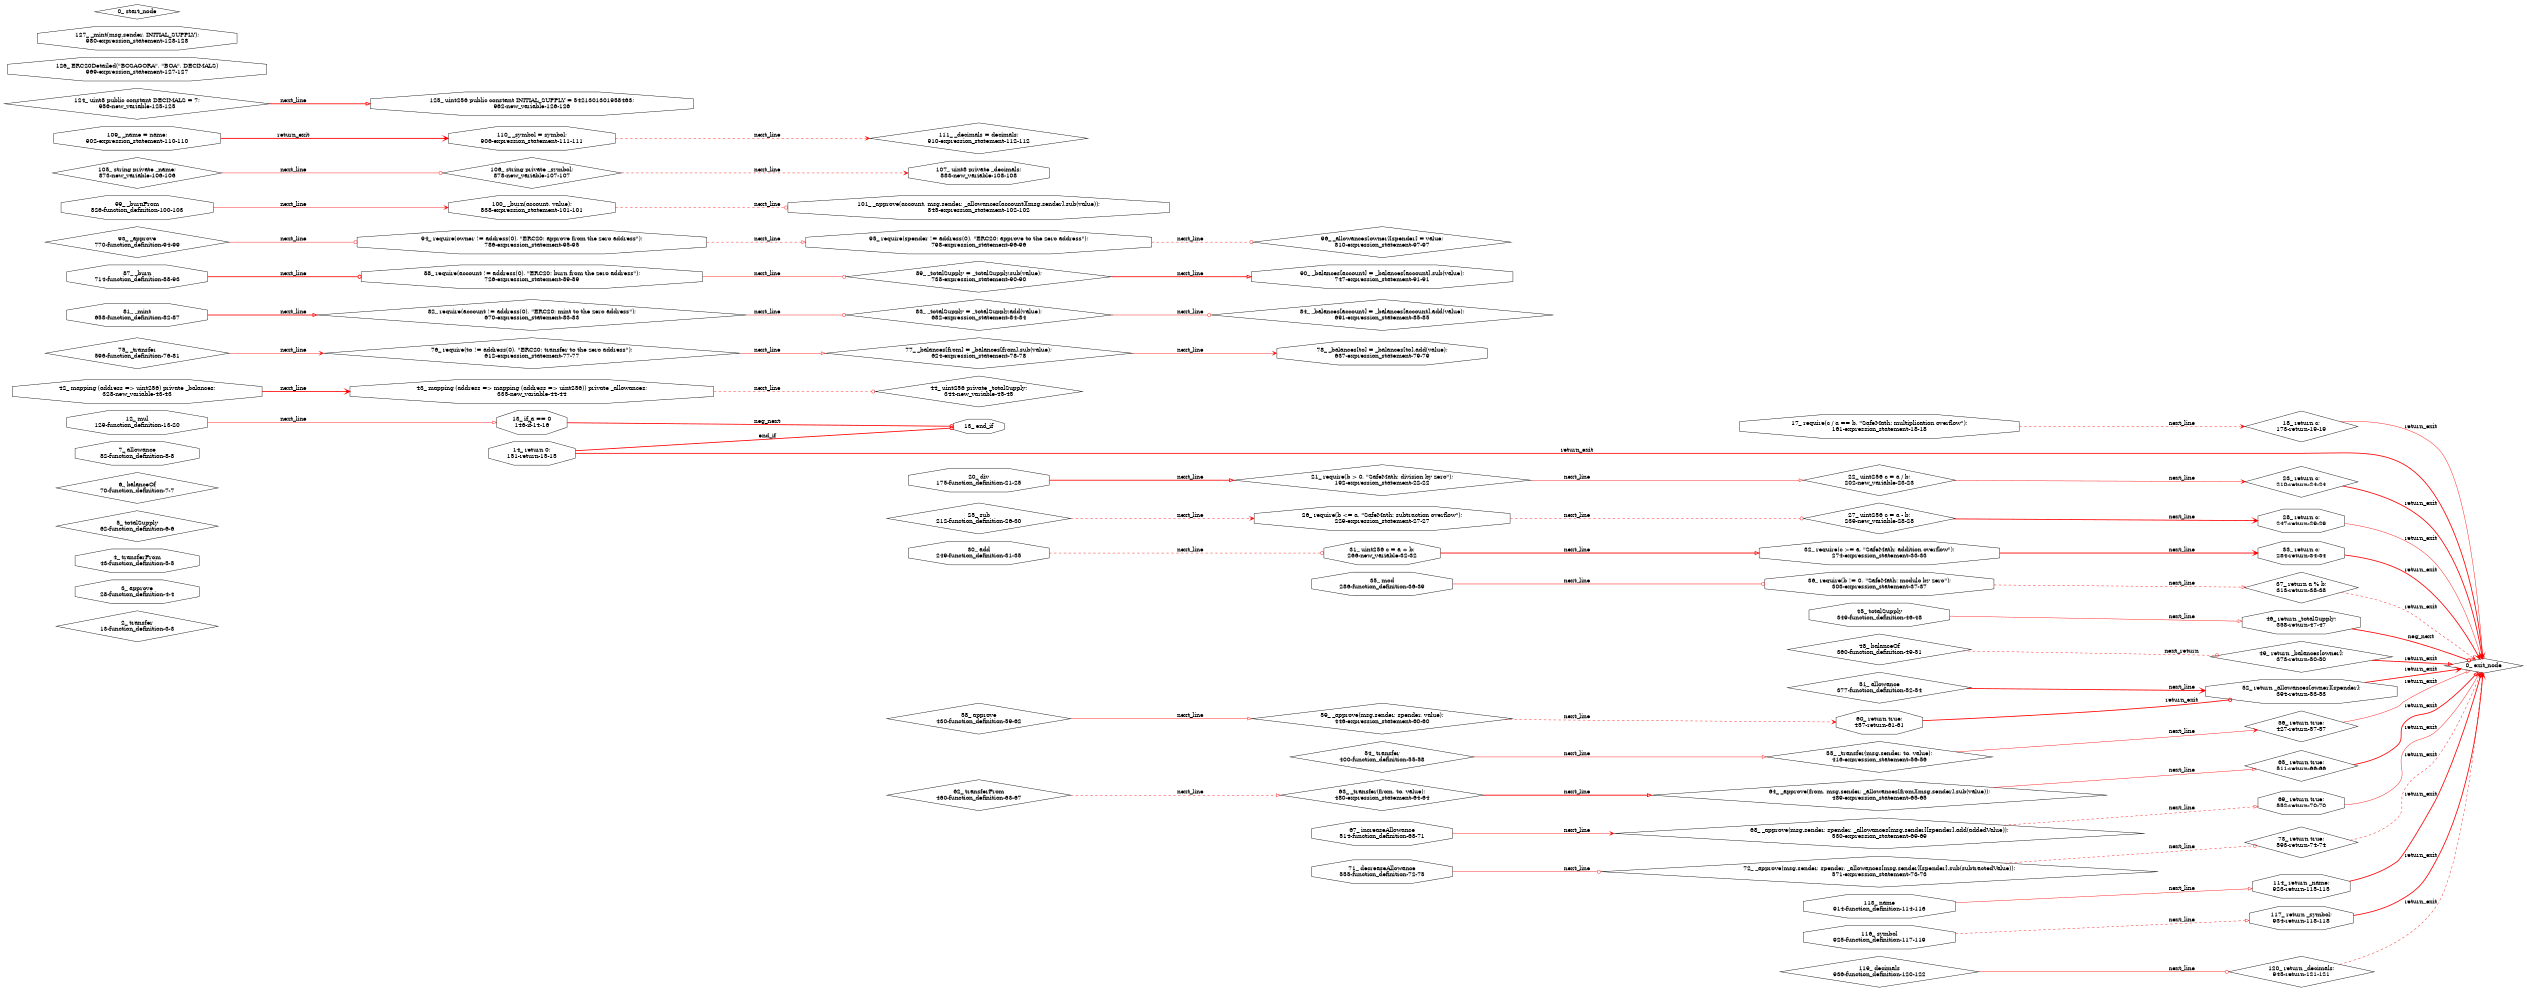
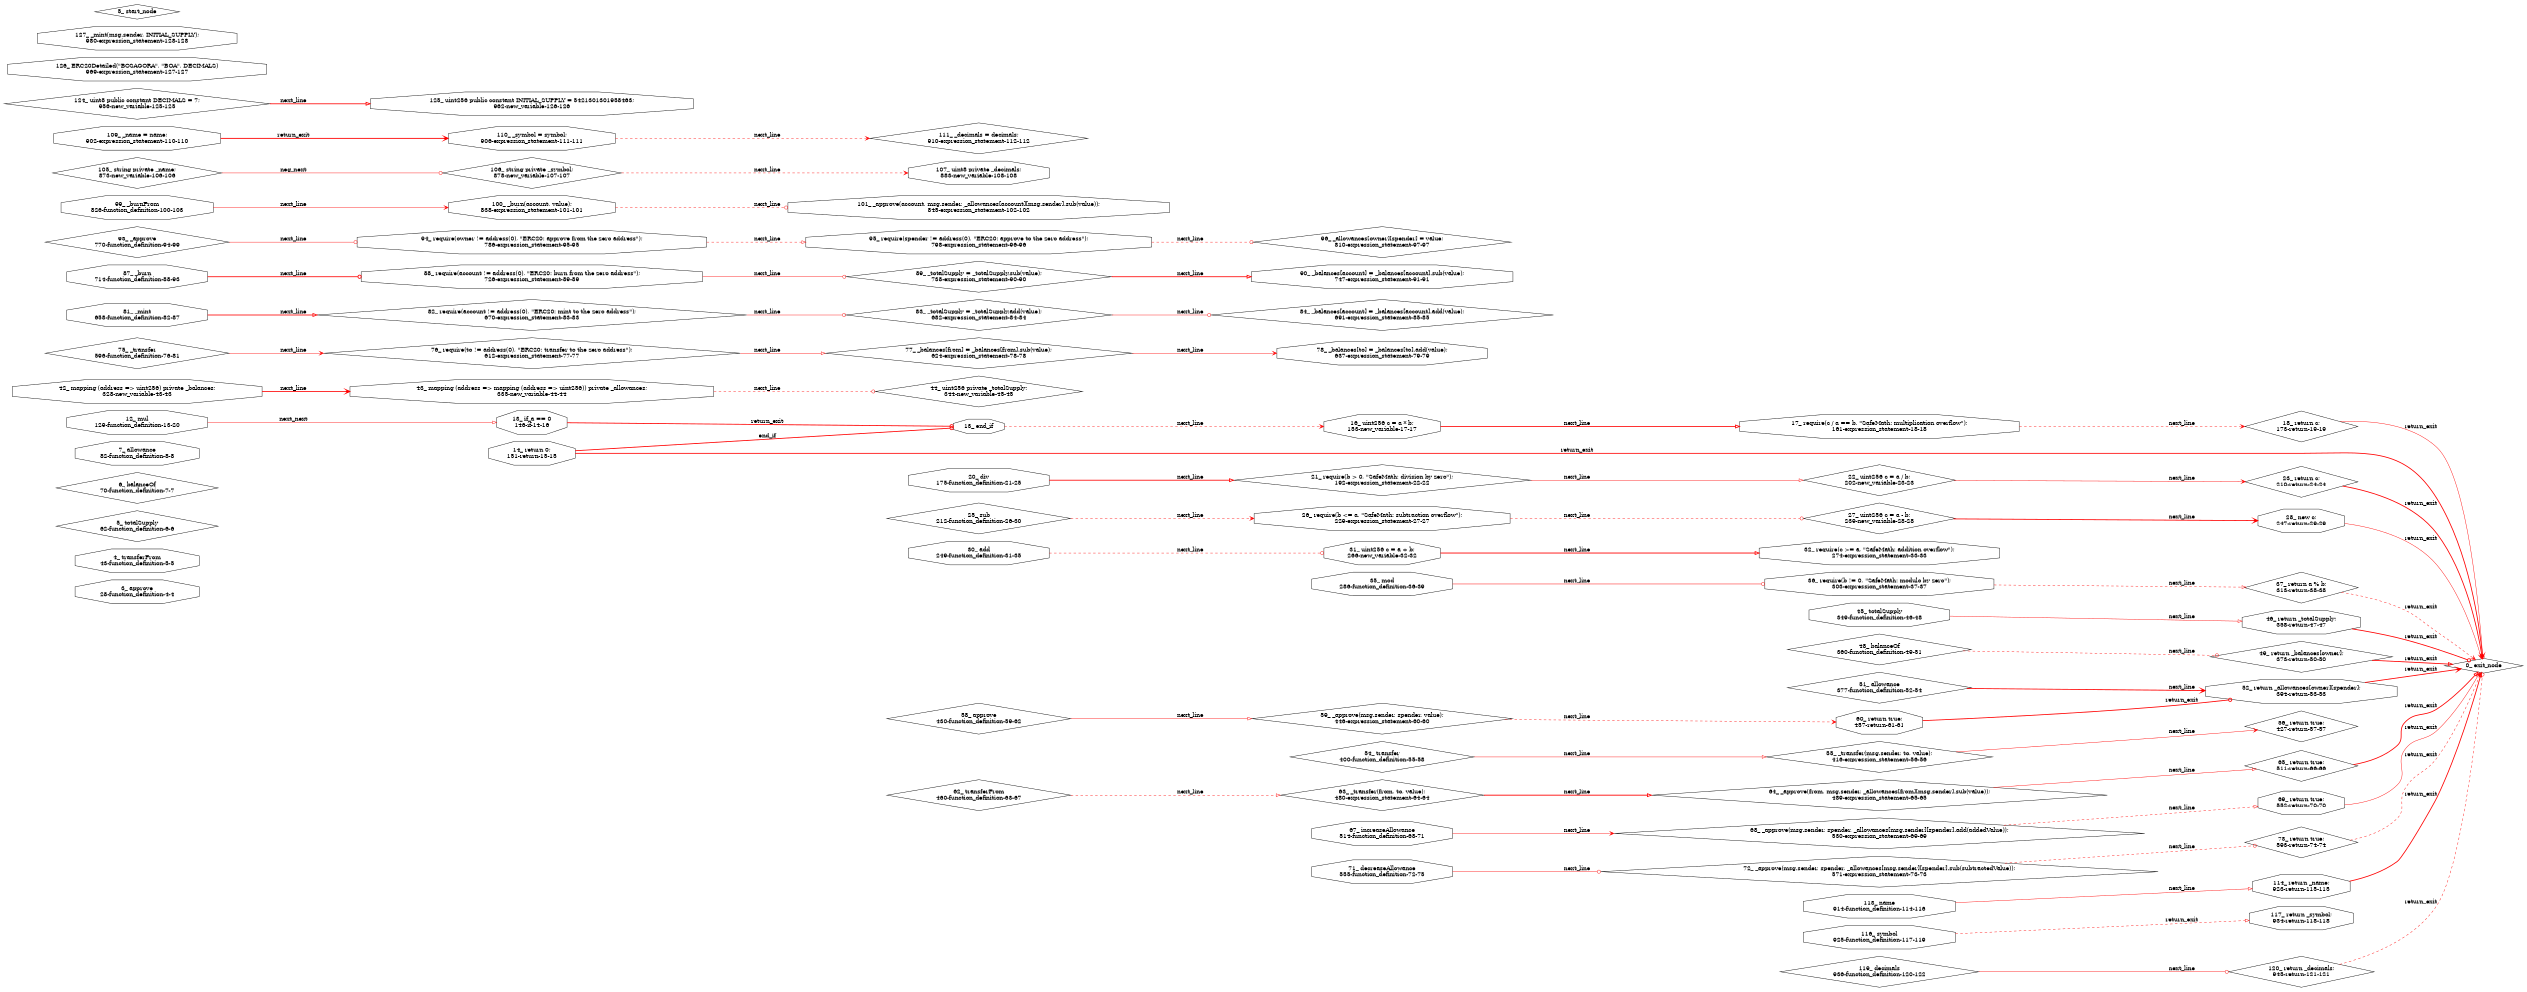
(137, 12) -> (137, 12)
(293, 170) -> (293, 170)
(293, 419) -> (293, 419)
(767, 421) -> (767, 421)
none -> (1382, 426)
(2301, 521) -> (2301, 521)
(2301, 553) -> none
(137, 626) -> none
(2421, 637) -> (2421, 637)
(2182, 651) -> (2182, 651)
(2406, 701) -> none
(2453, 821) -> none
(2182, 920) -> (2182, 920)
